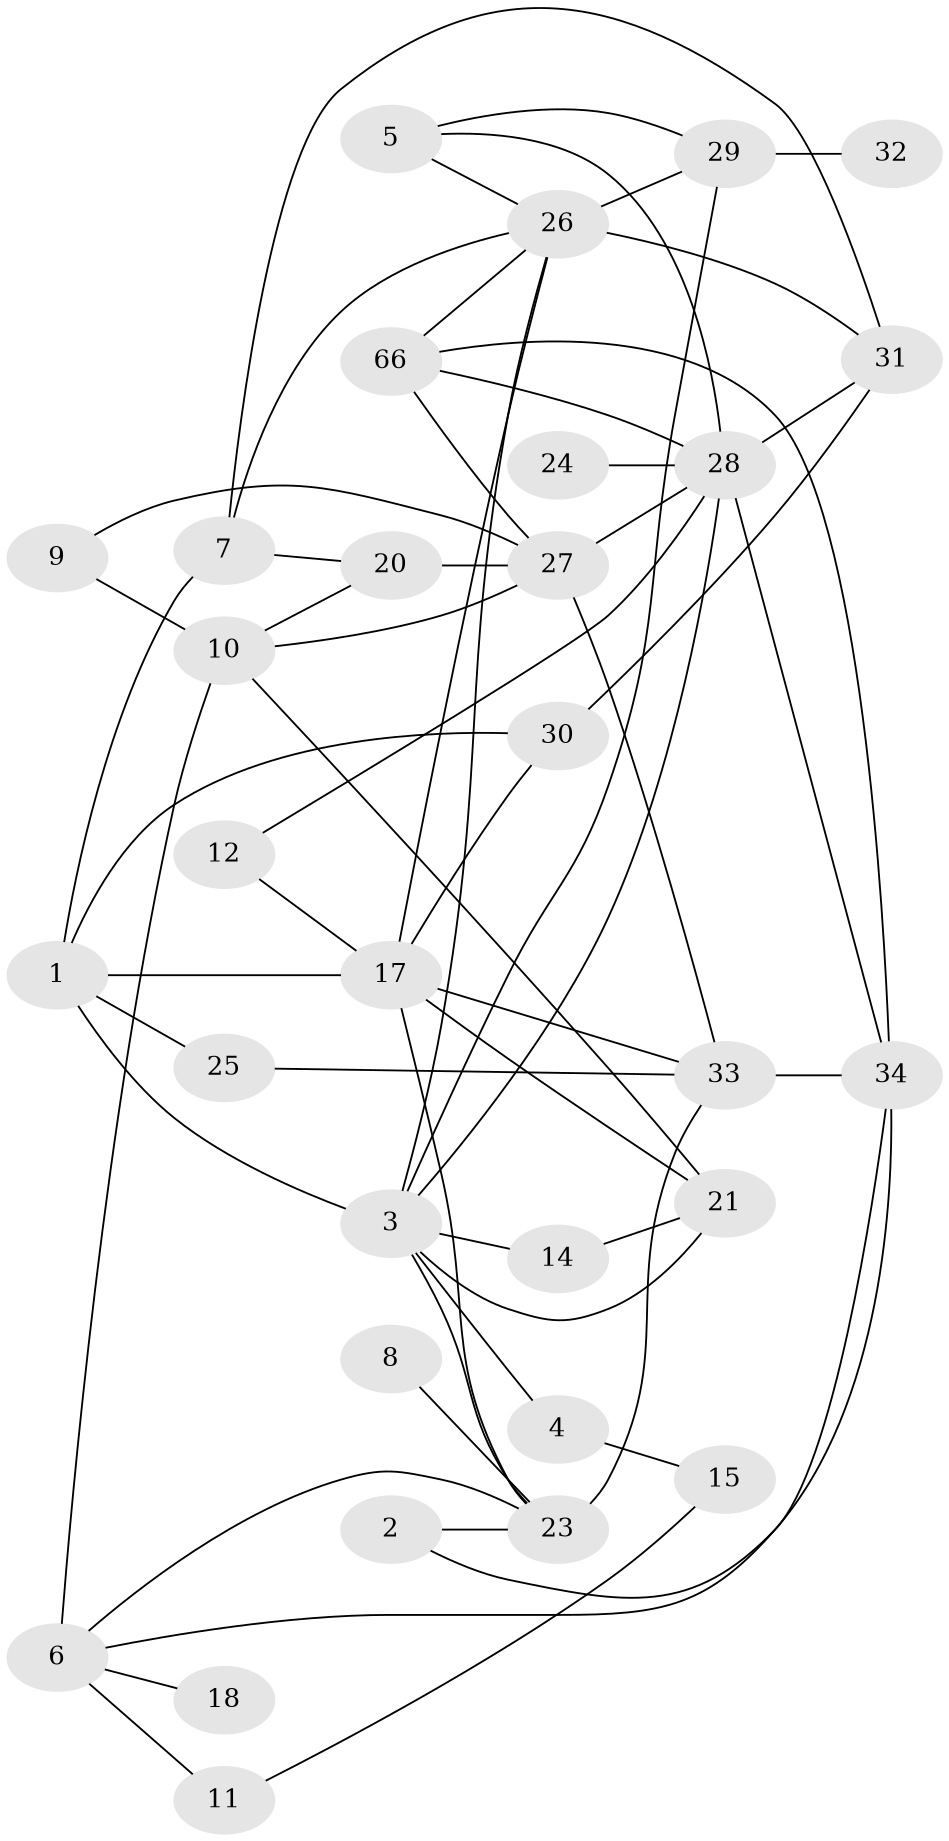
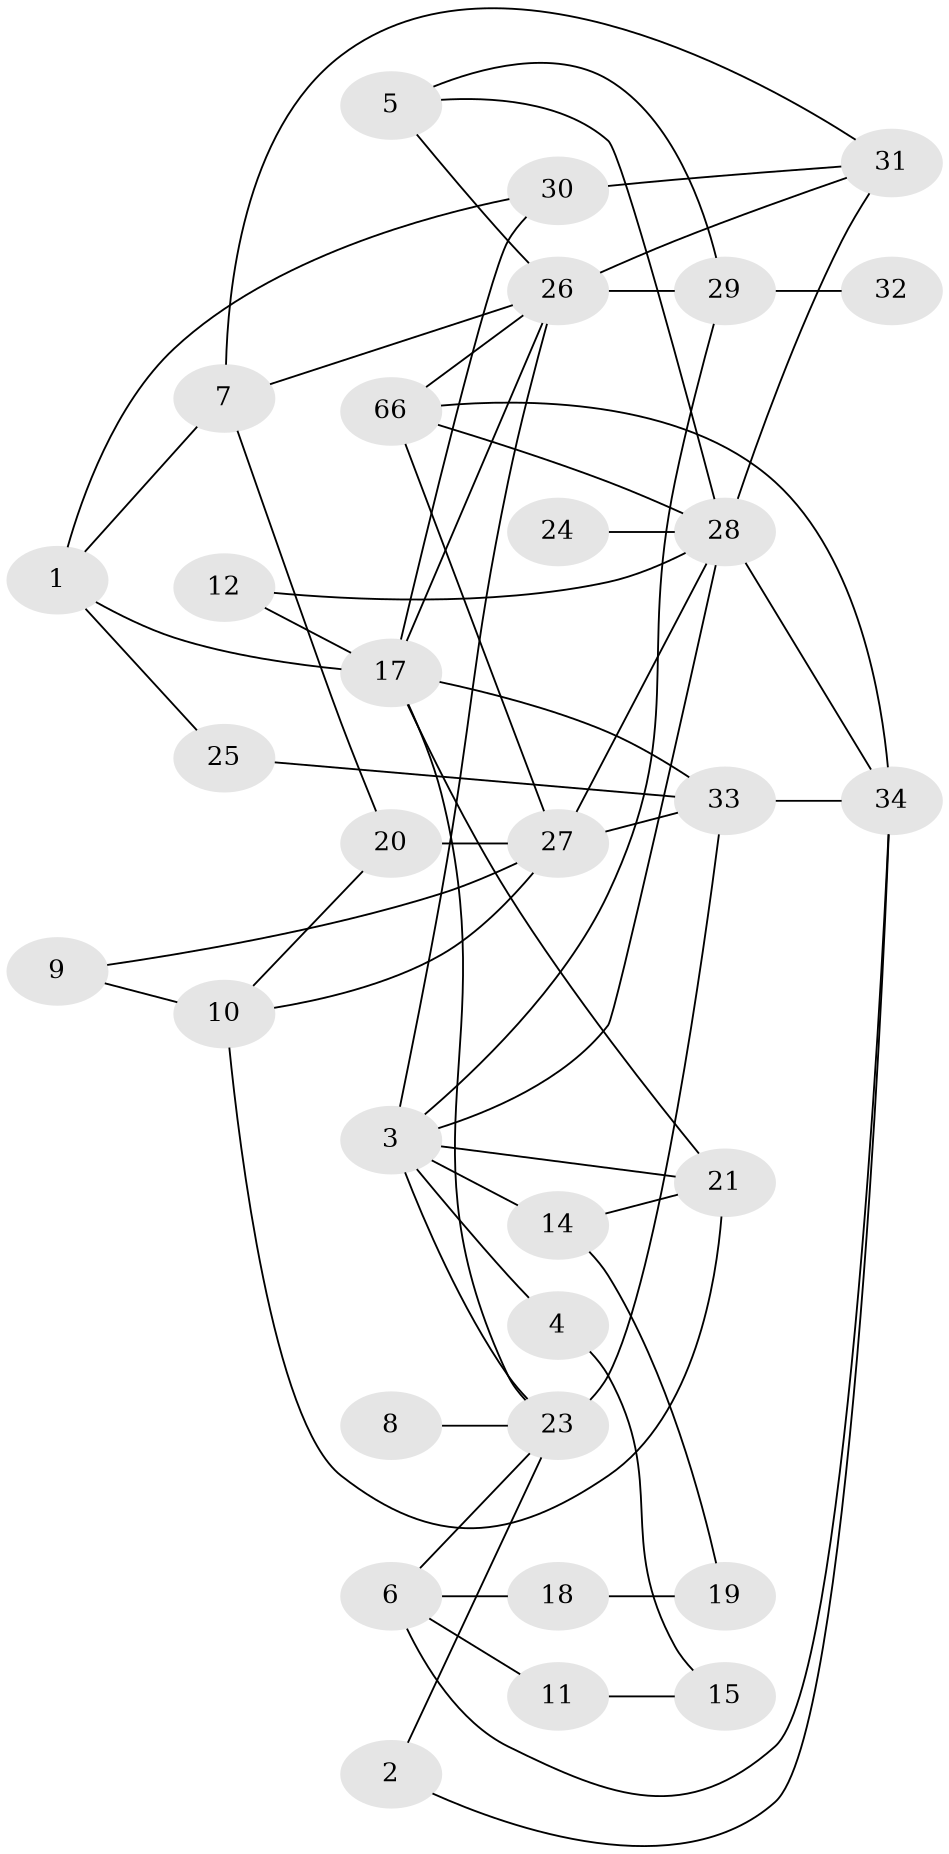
(193, 1132) -> none
(114, 1150) -> none
none -> (725, 1596)
